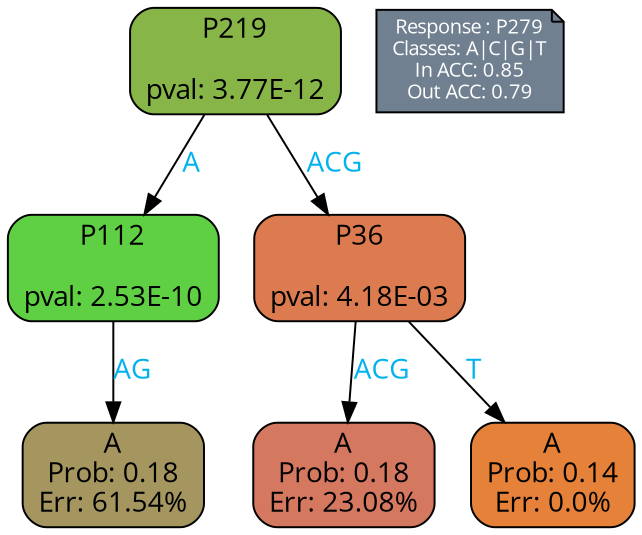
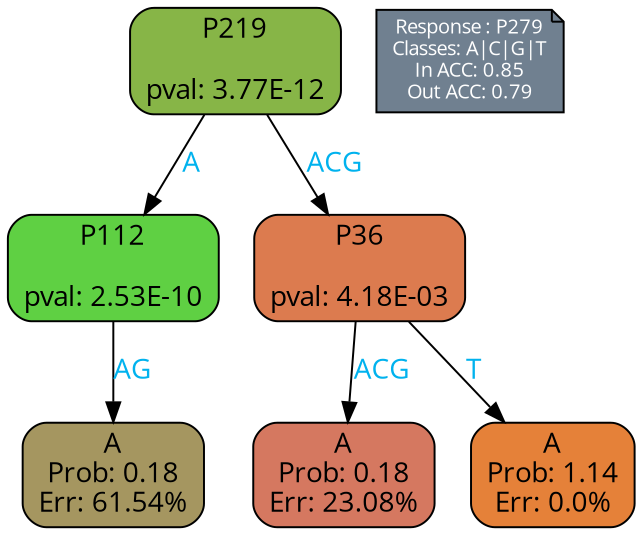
(553, 475) -> (553, 475)
